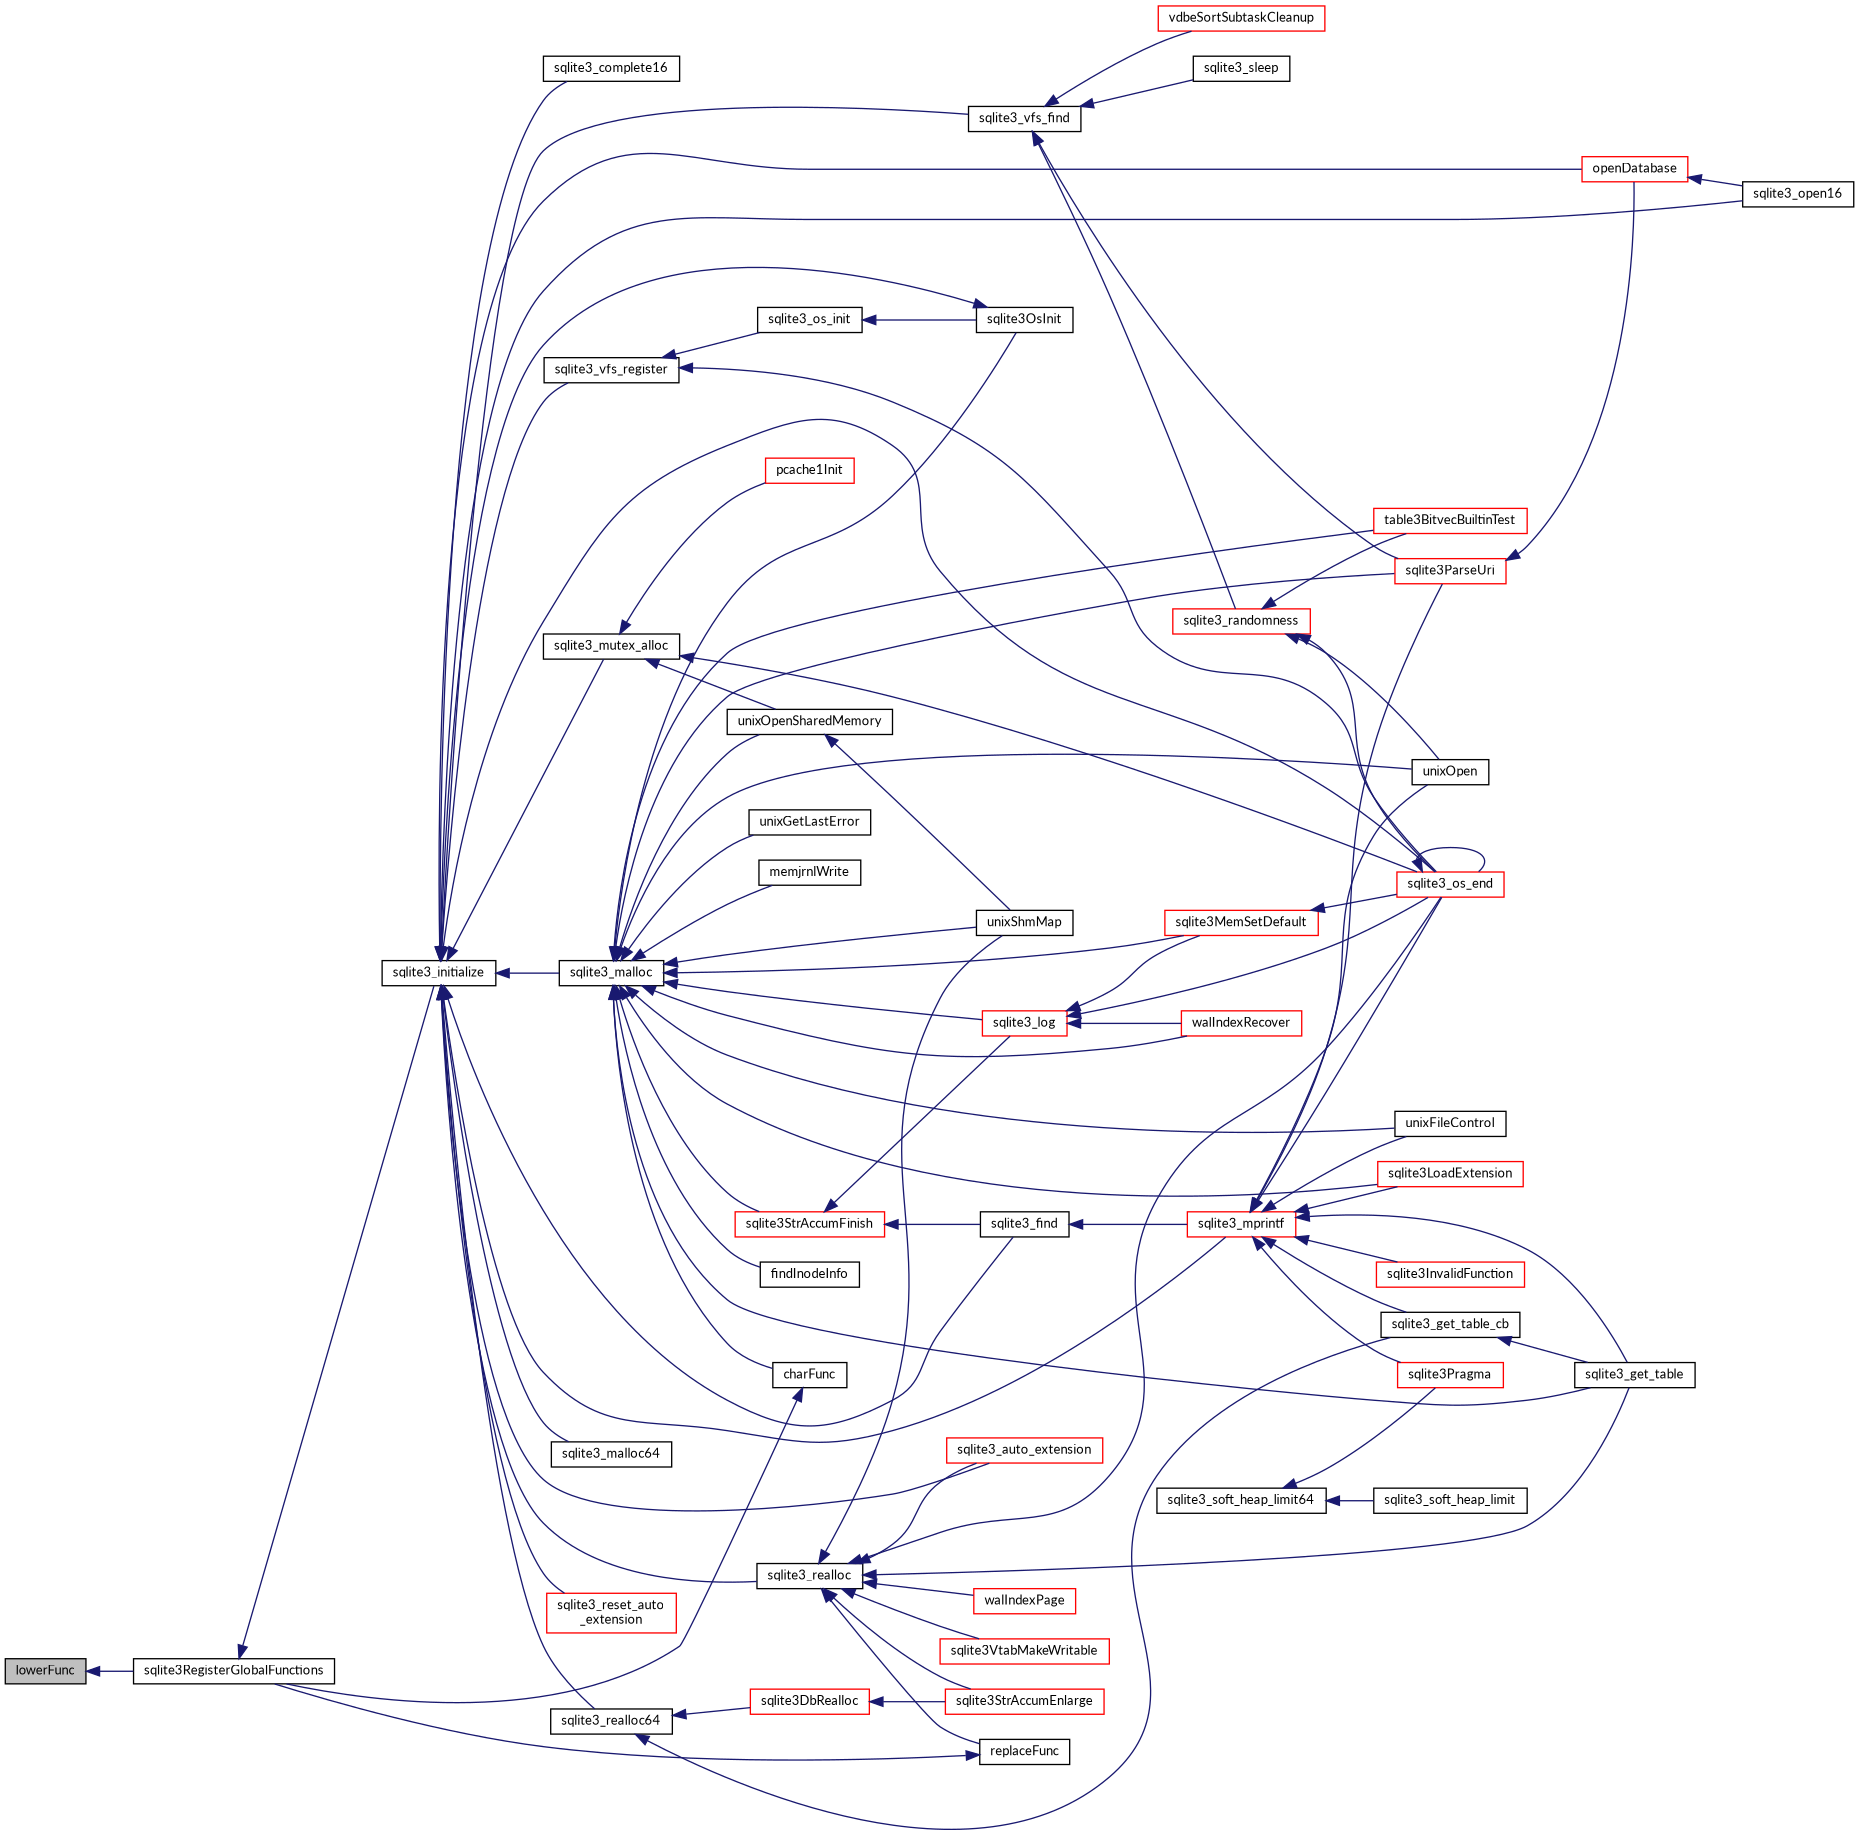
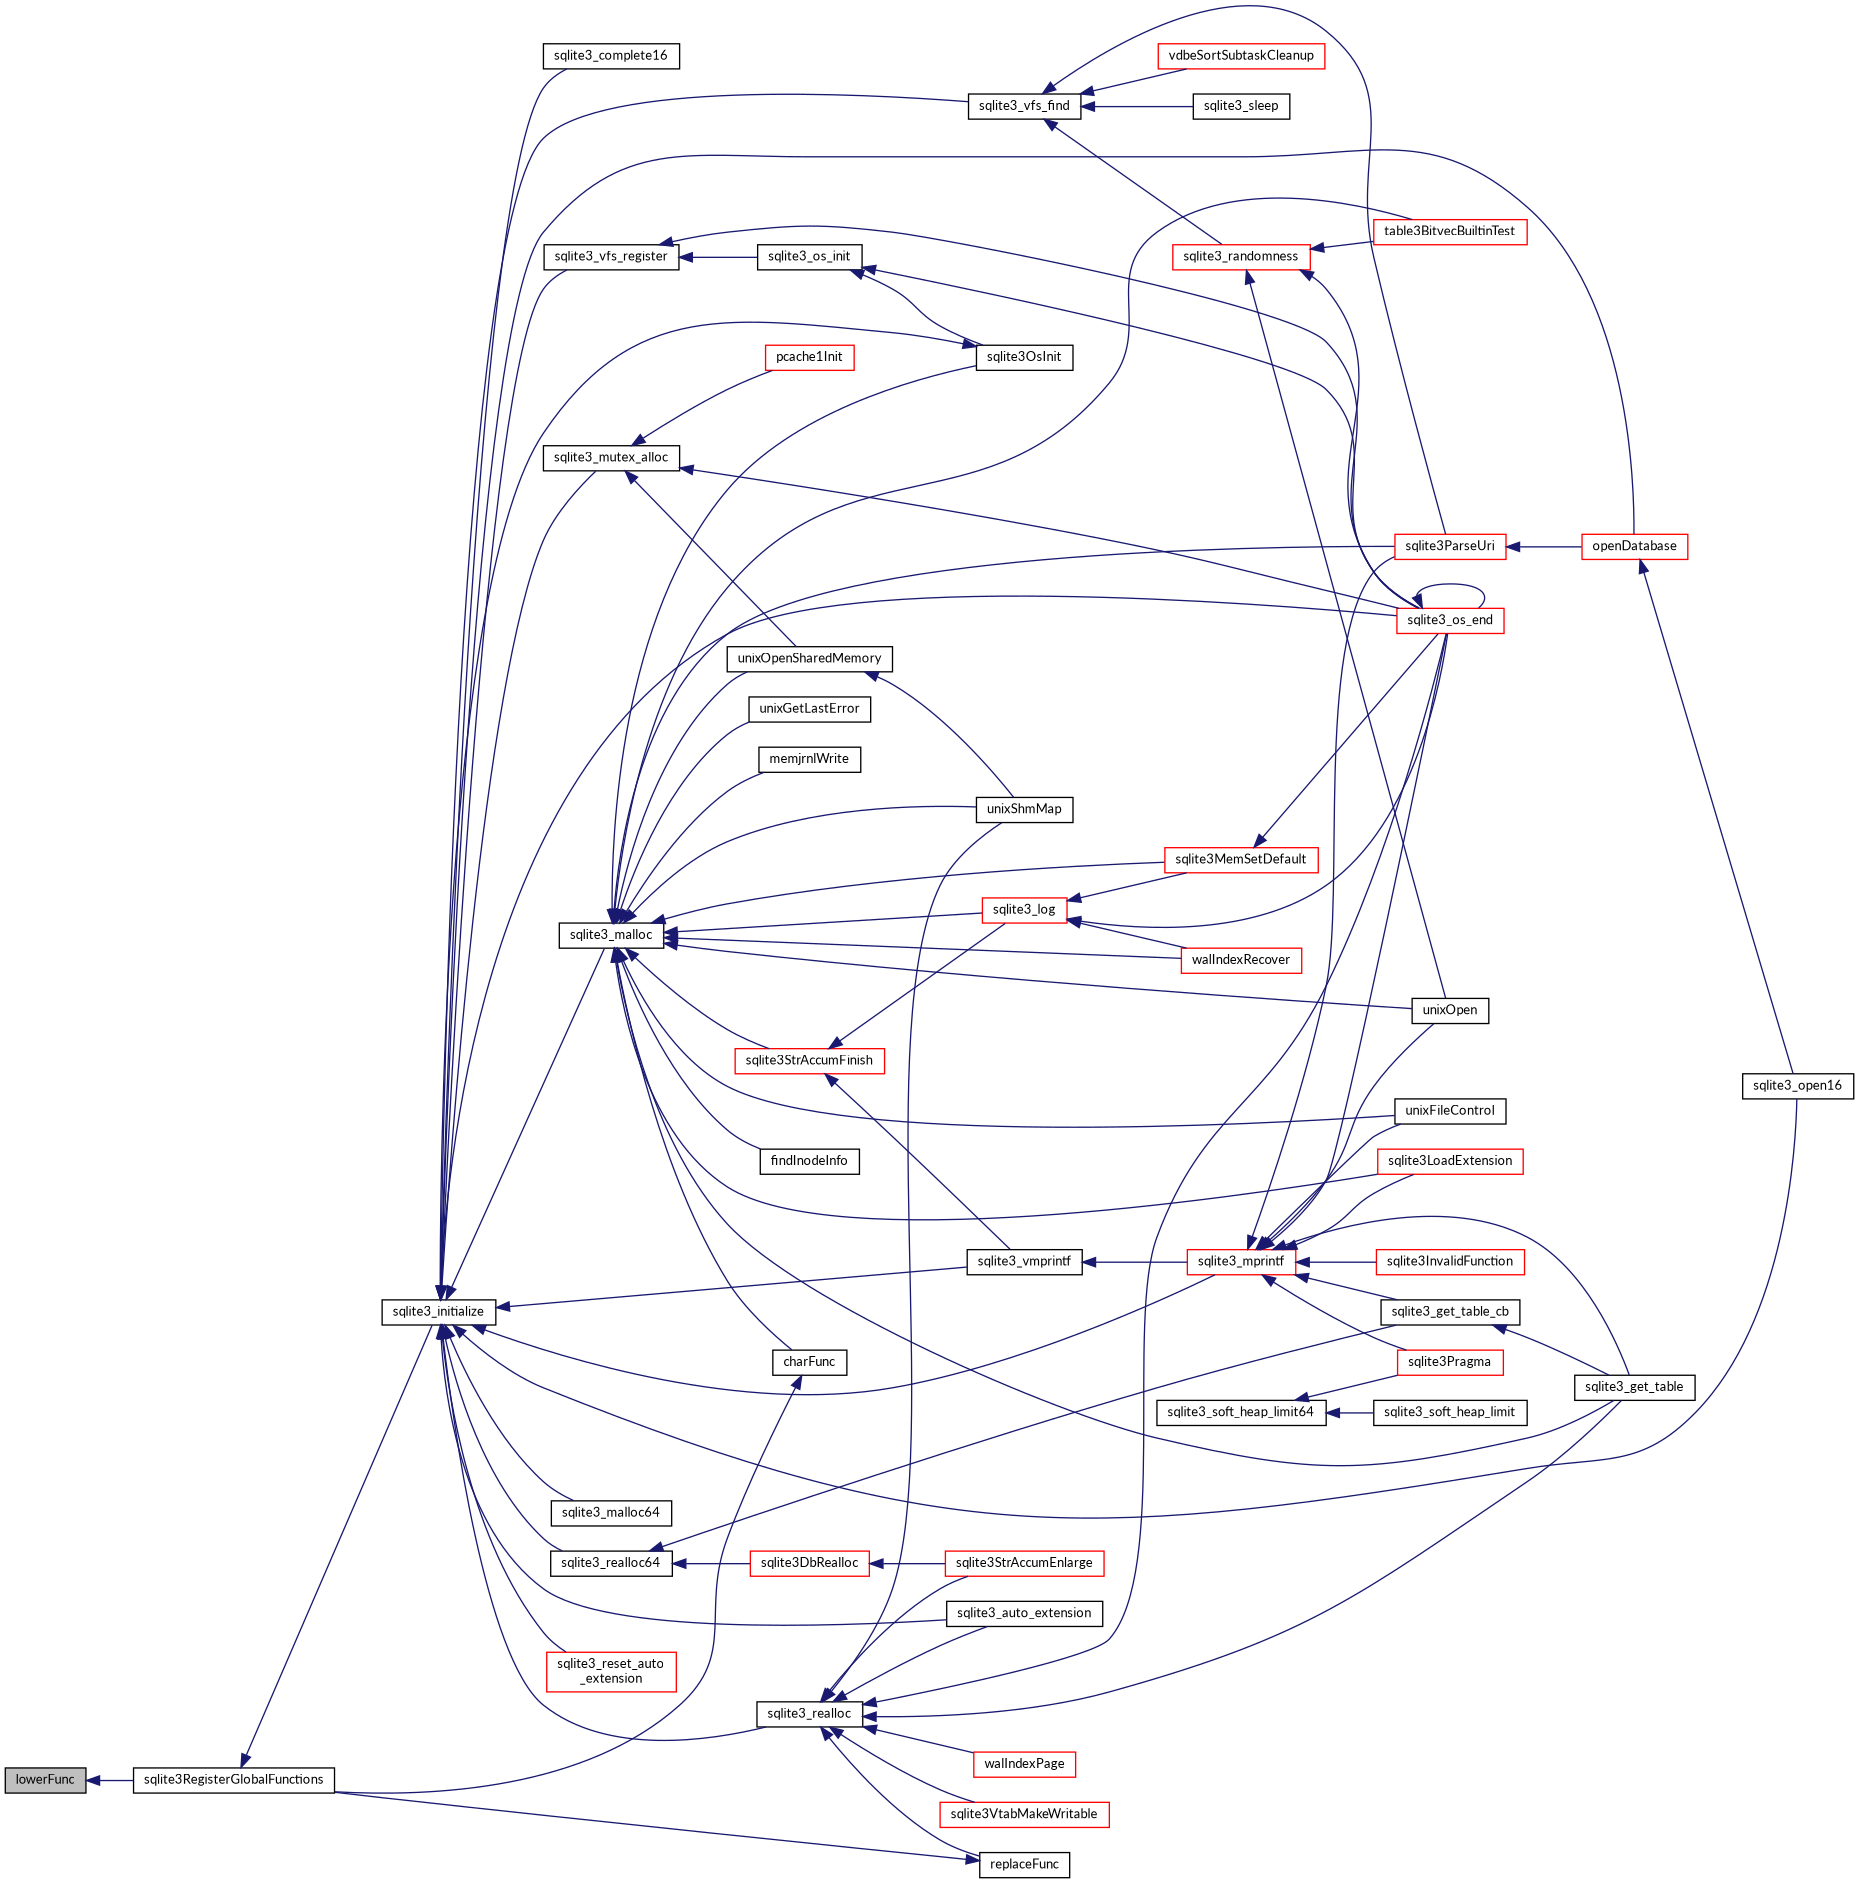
none -> (1227, 351)
(1025, 1224) -> (1025, 1262)
(1025, 1450) -> (1025, 1614)
